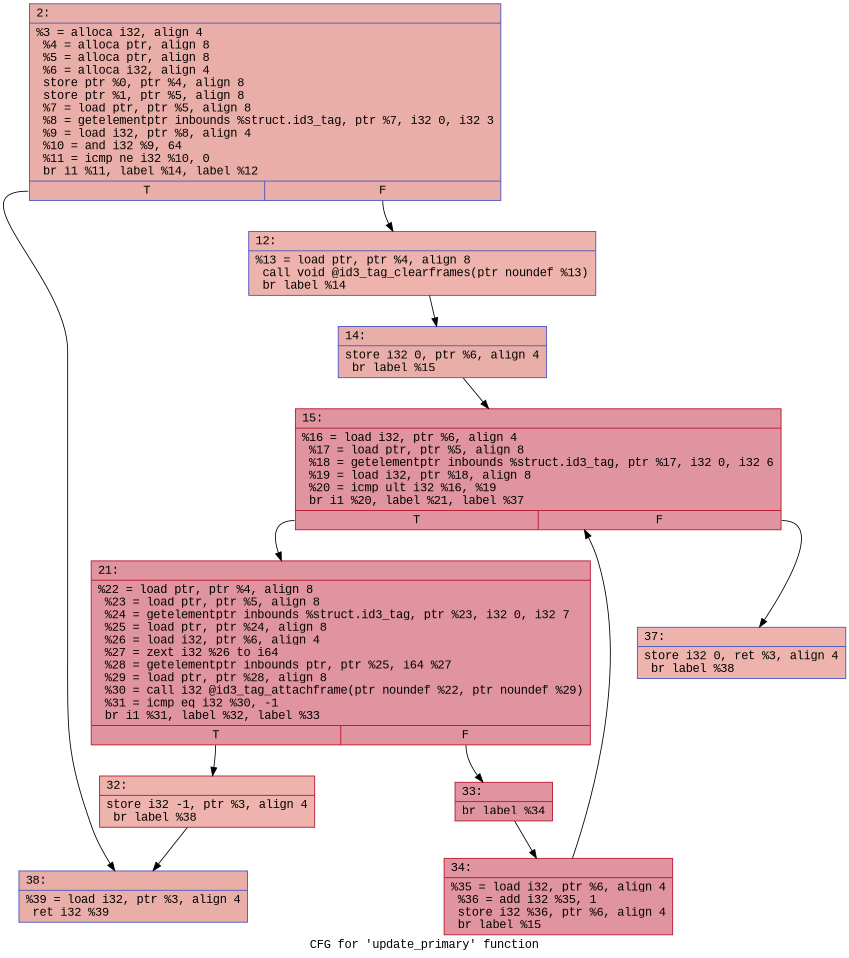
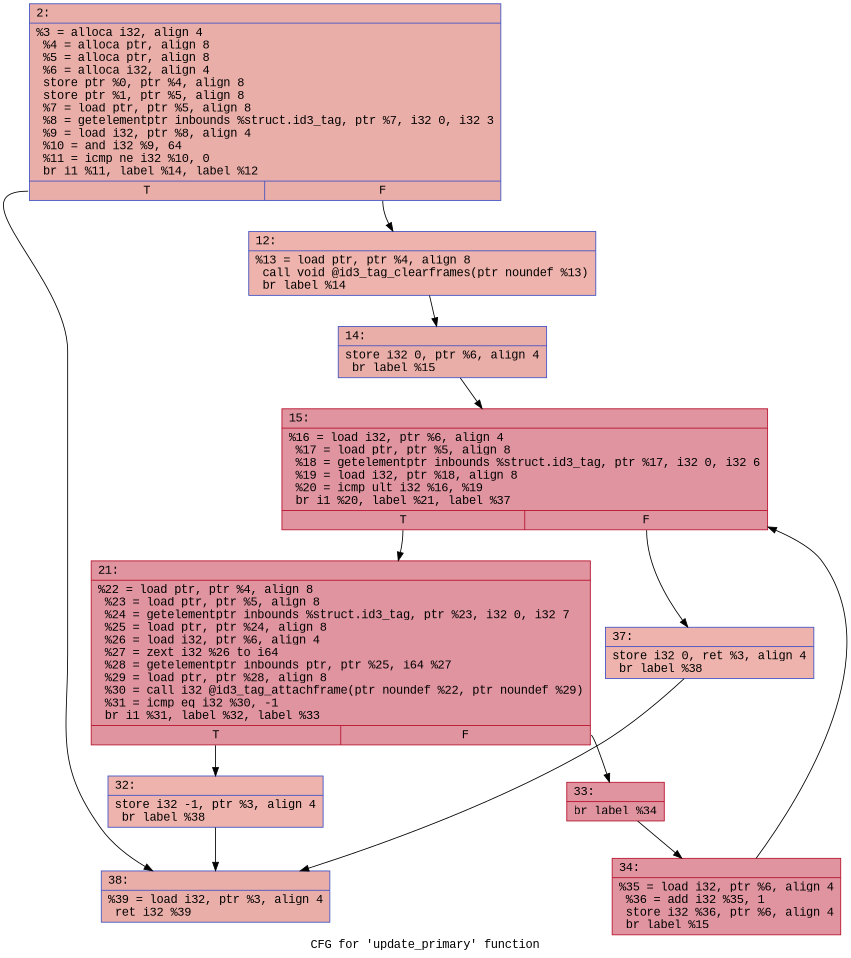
none -> (506, 792)
(207, 802) -> (216, 802)
